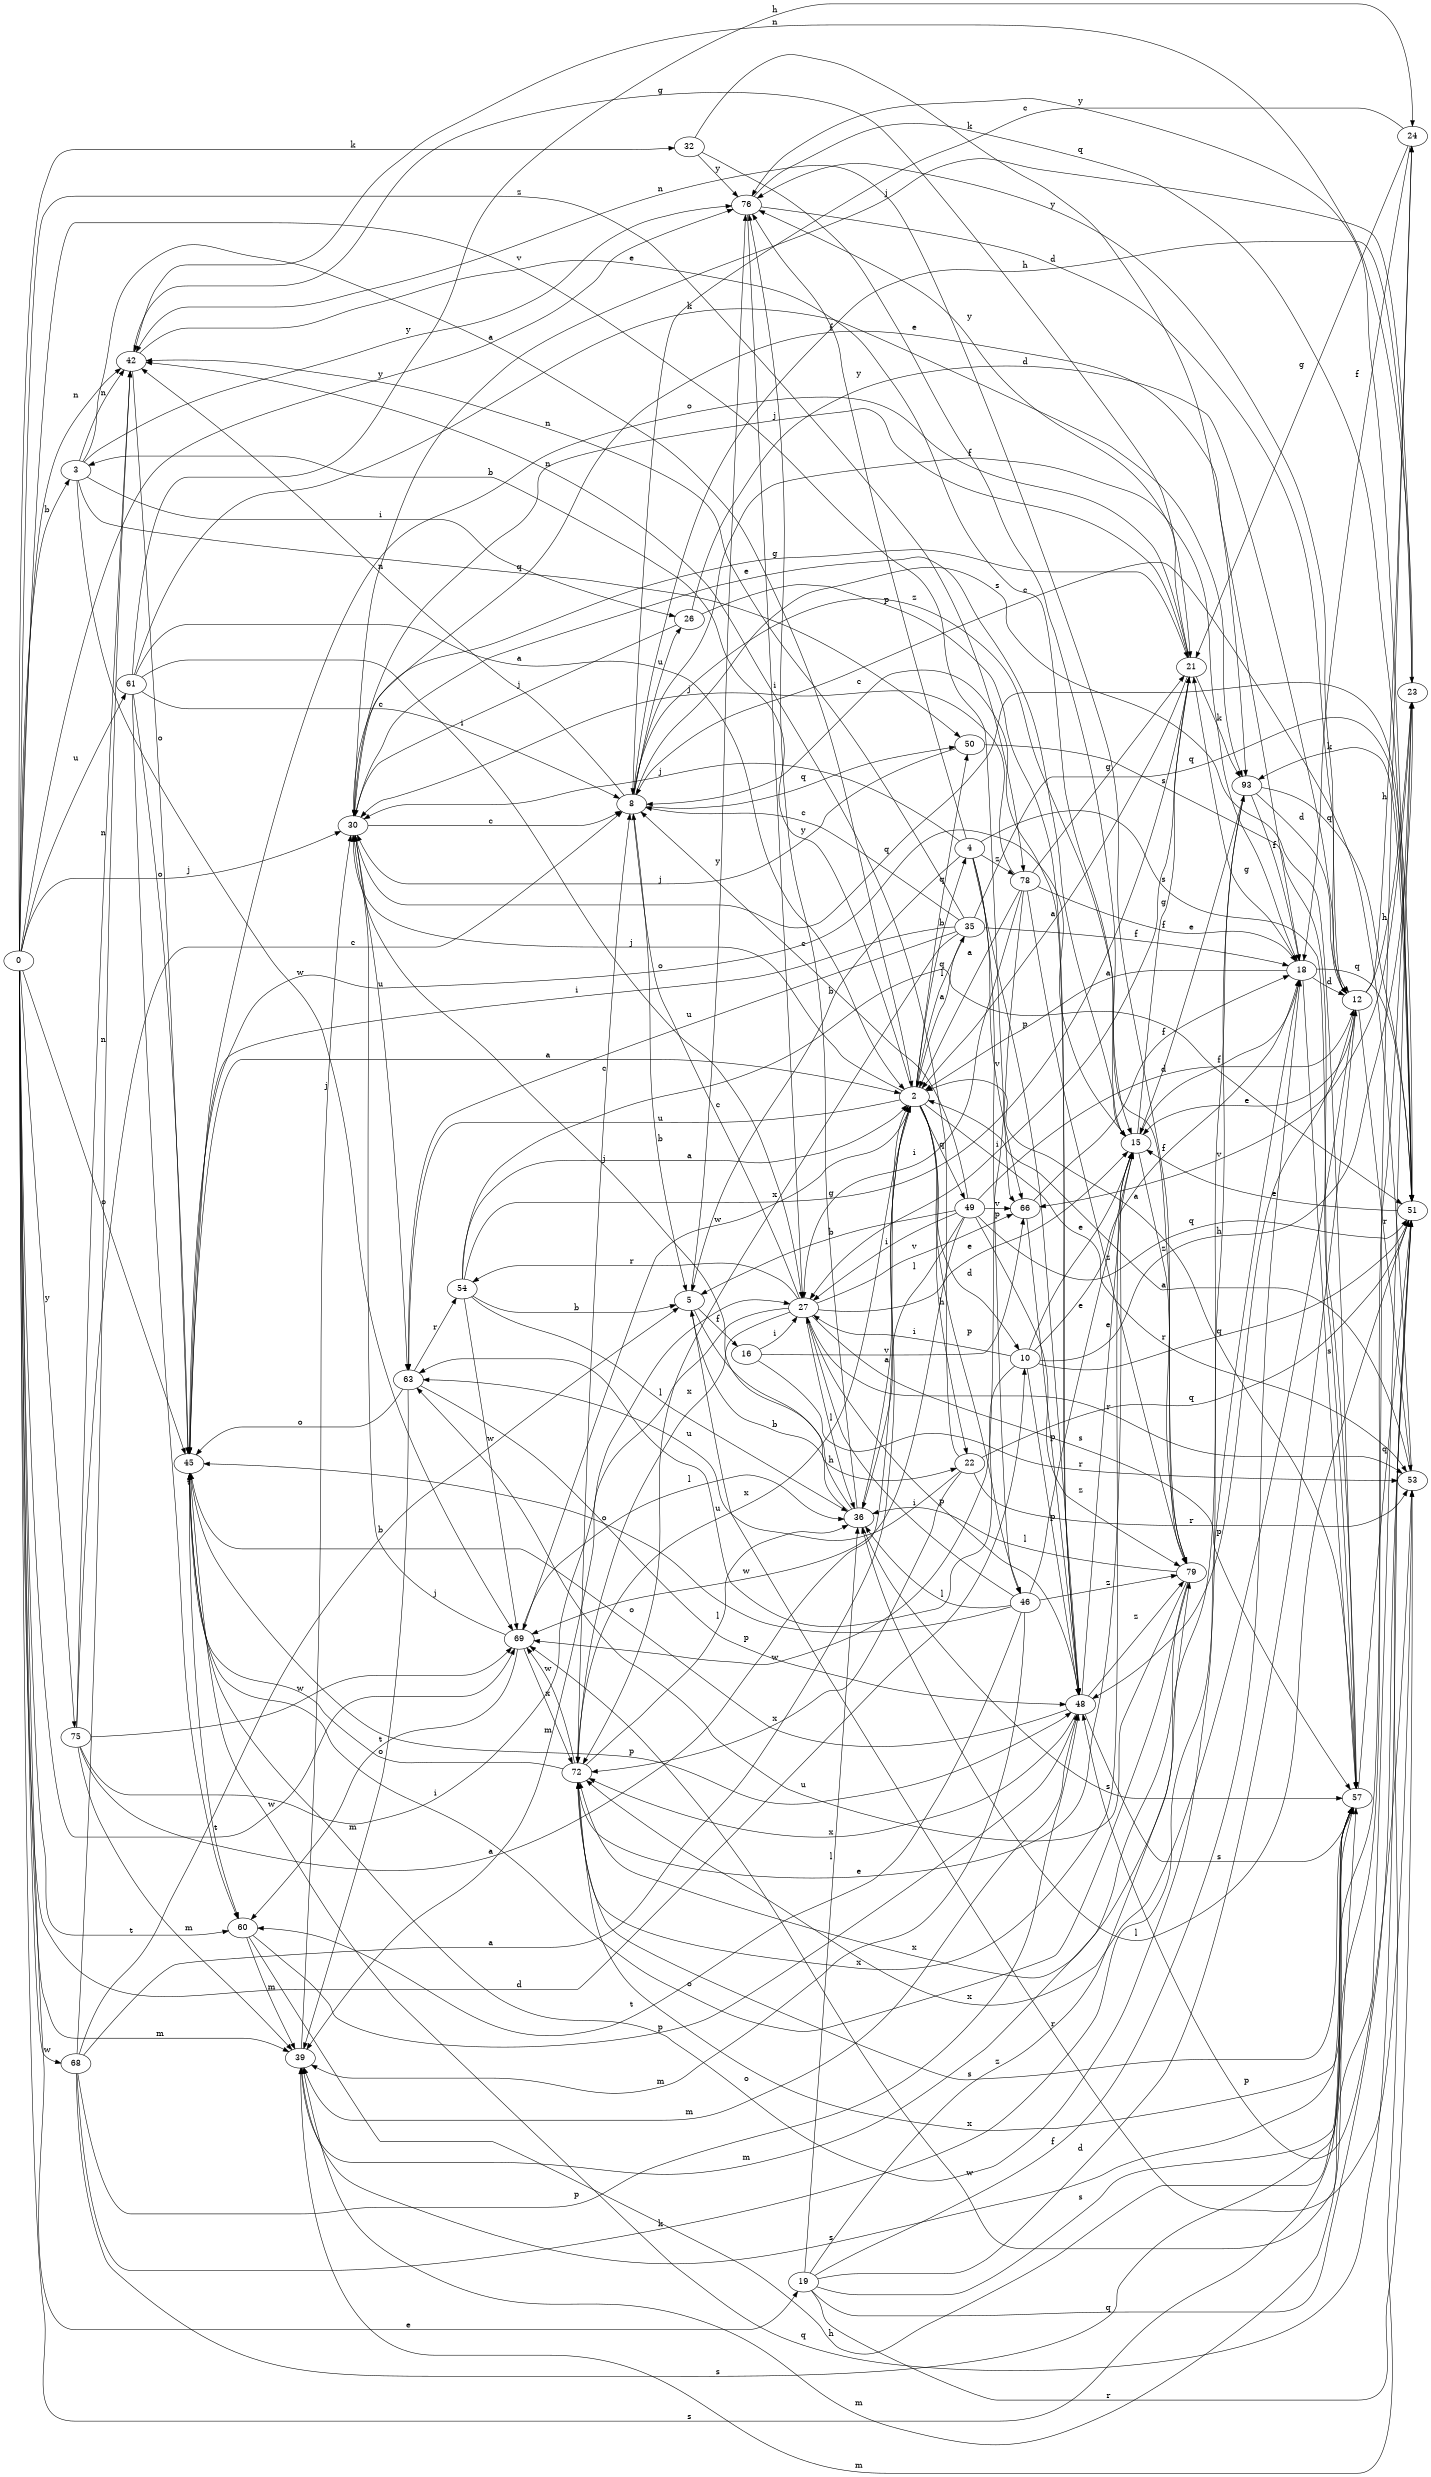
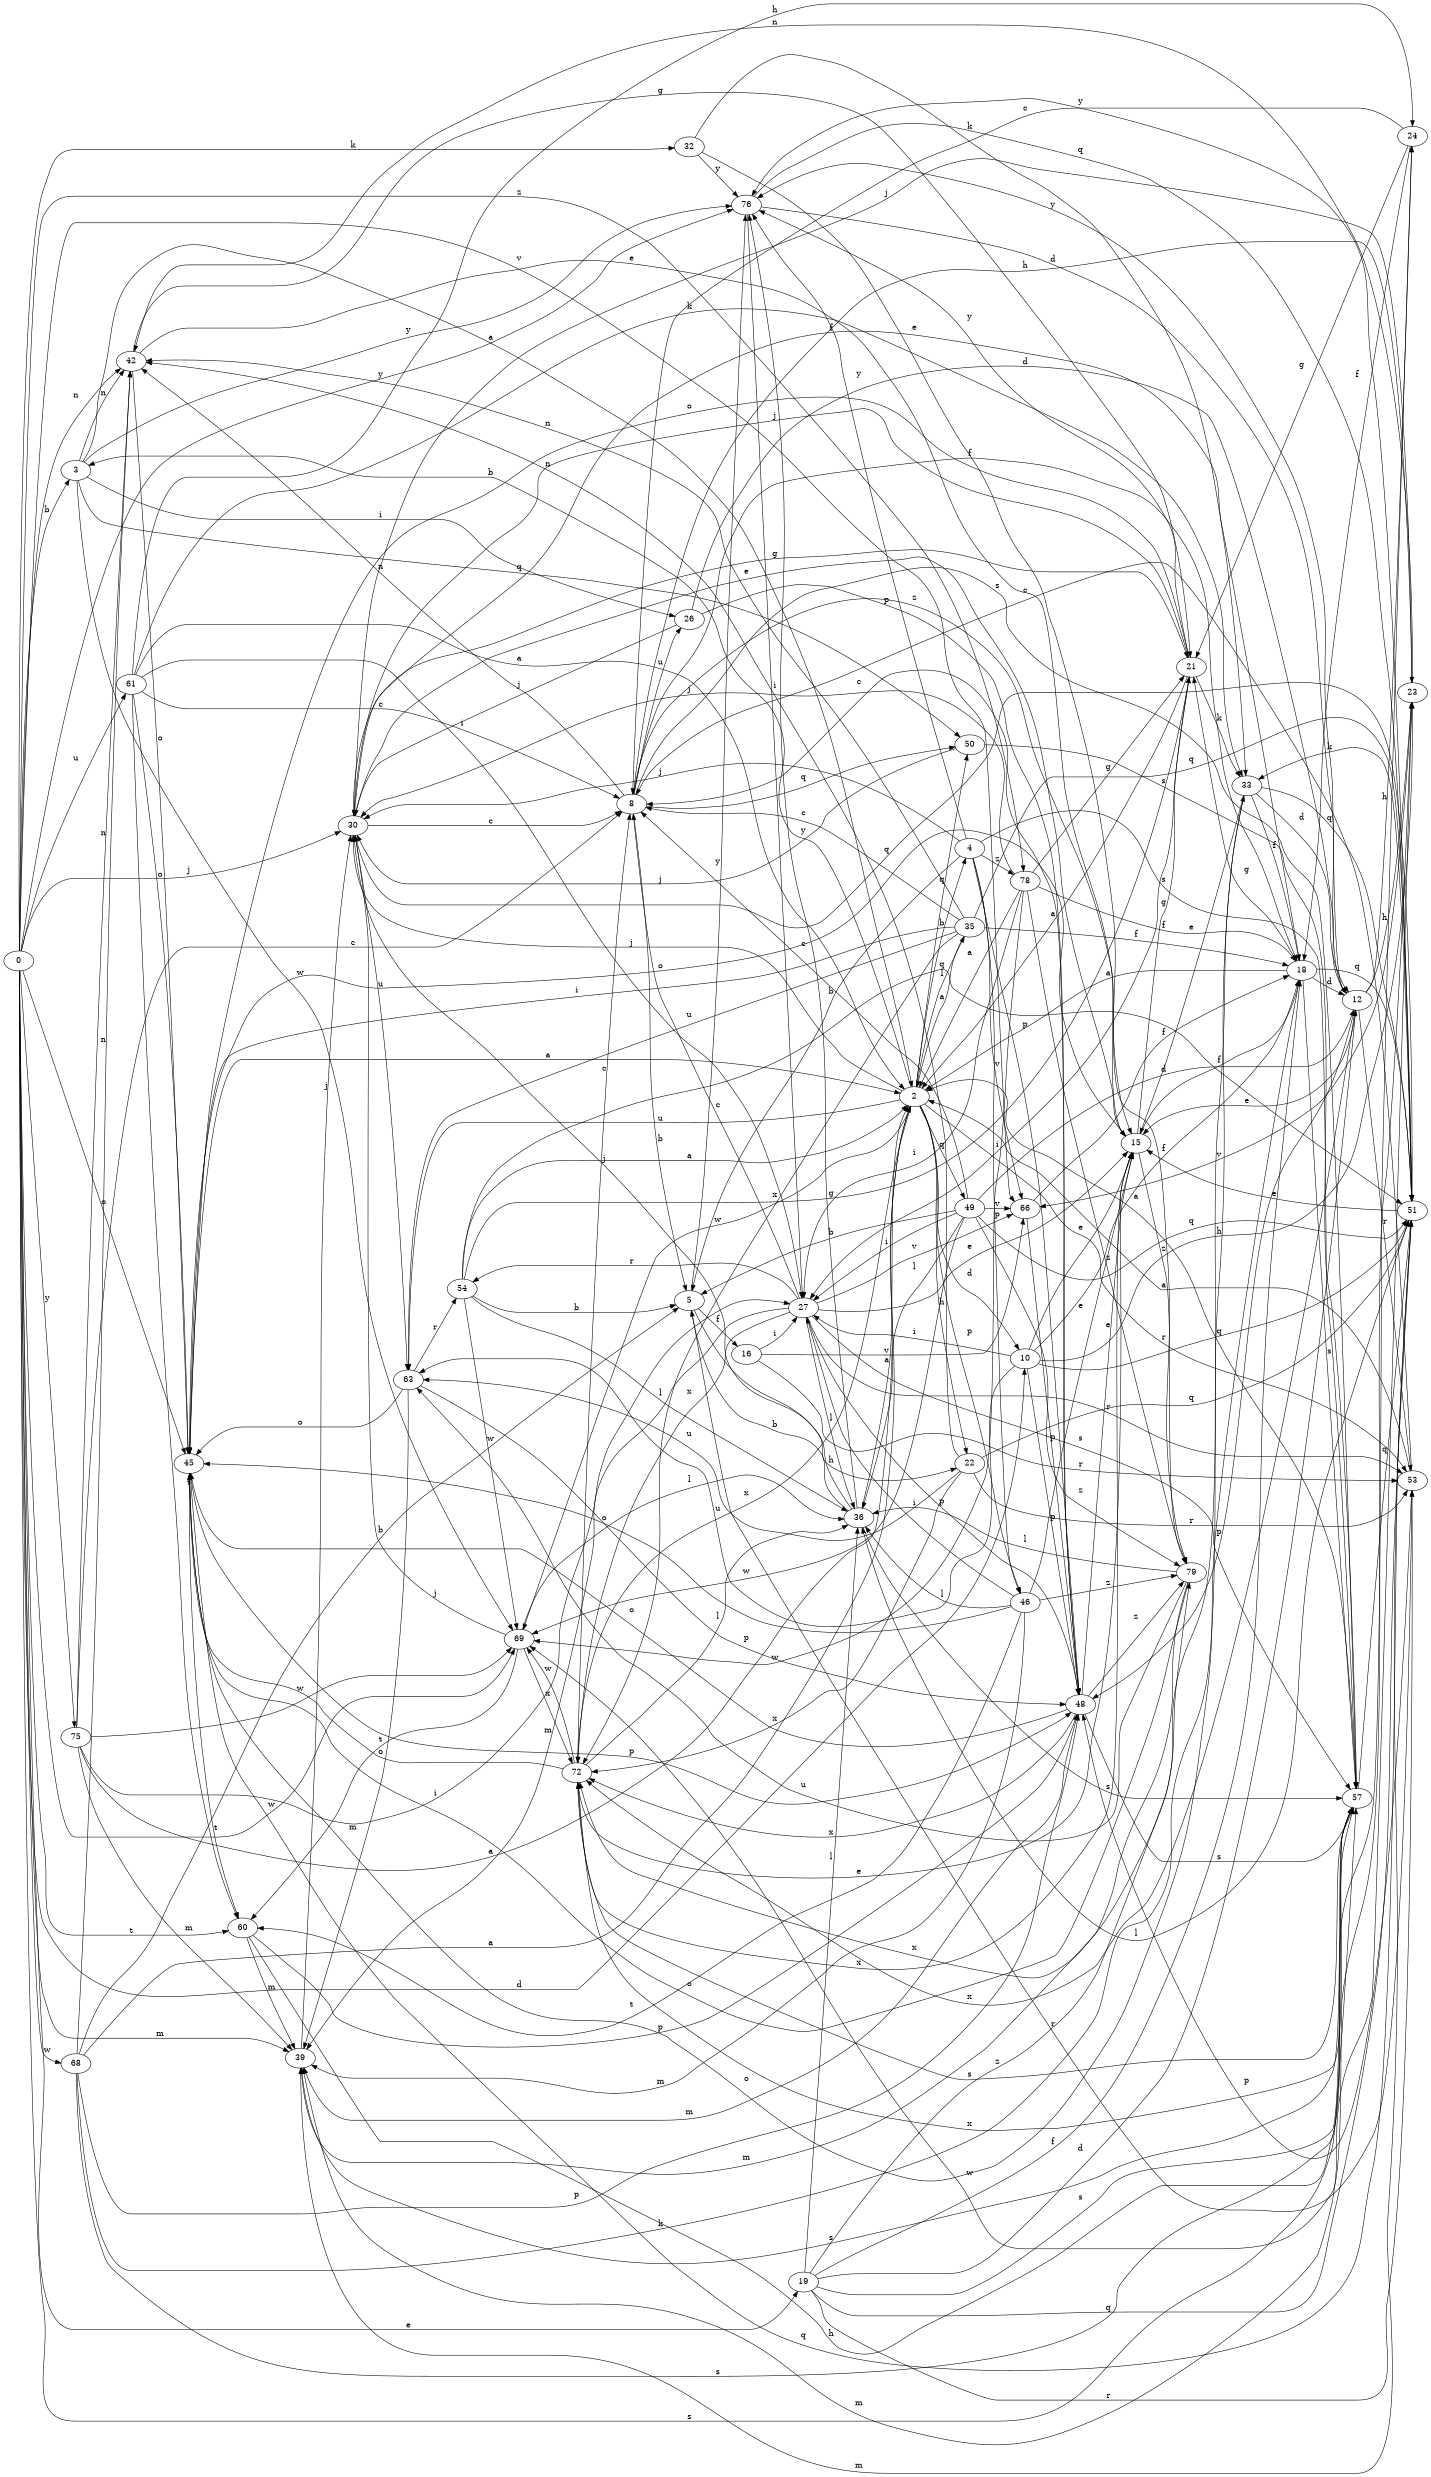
(1035, 532) -> none
(1247, 786) -> (1247, 786)
